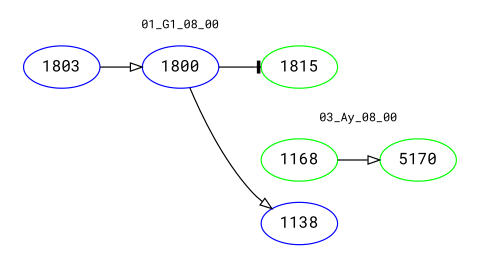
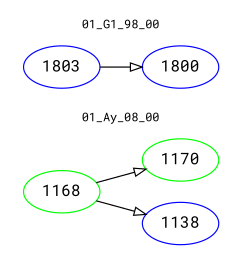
(181, 25) -> (121, 25)
(299, 67) -> none
(359, 118) -> (121, 118)
(220, 149) -> (115, 206)
(418, 160) -> (181, 160)
